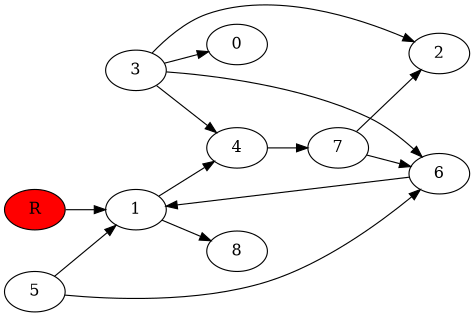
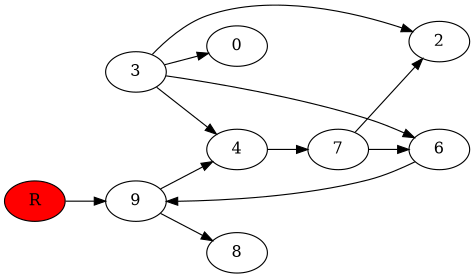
(136, 210) -> (136, 201)
(35, 292) -> none
